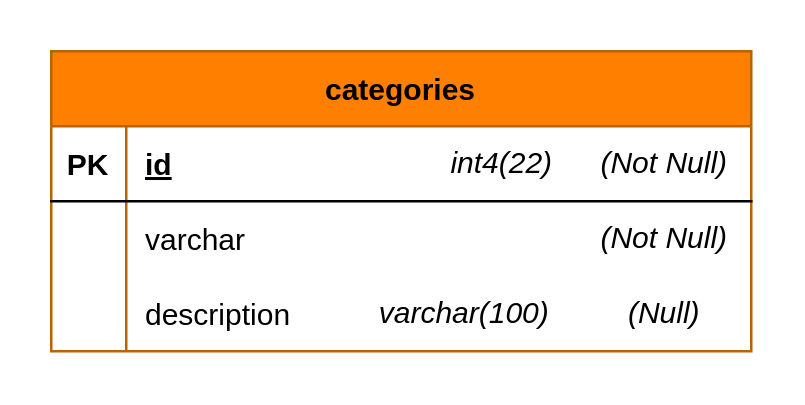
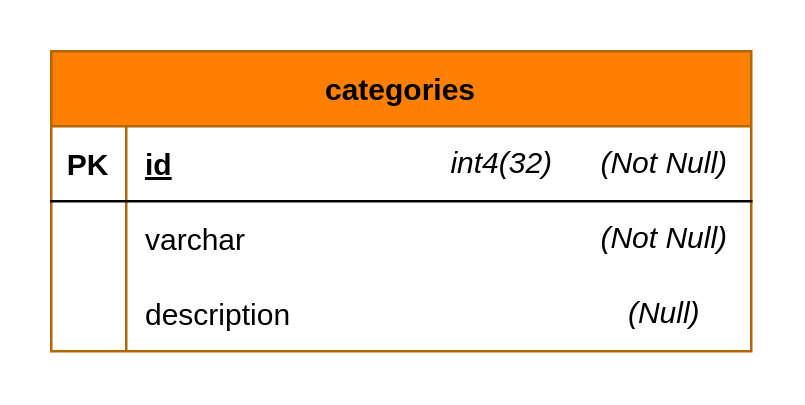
(503, 164) -> (503, 164)
(464, 314) -> none
